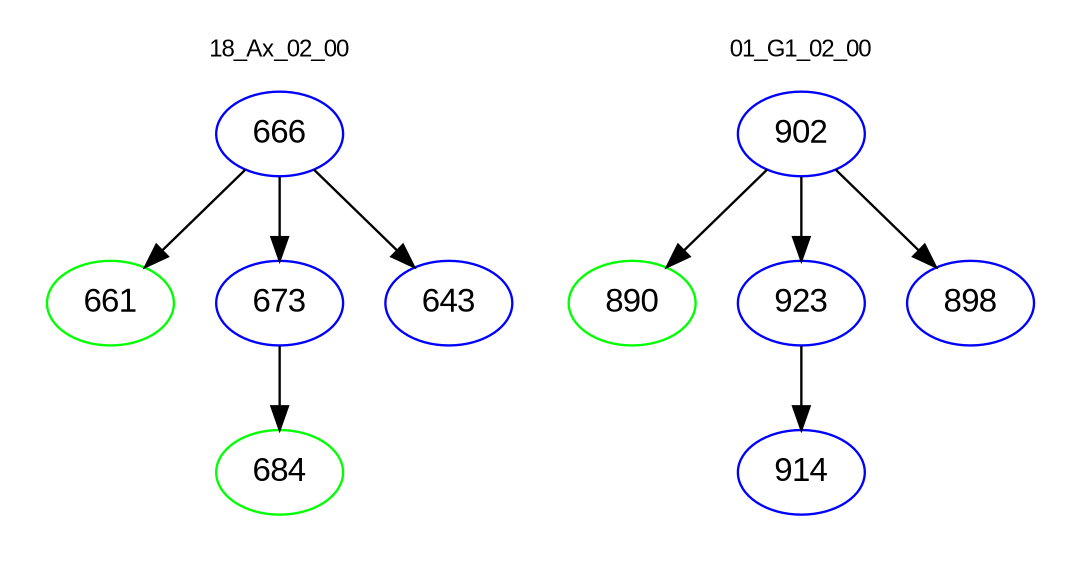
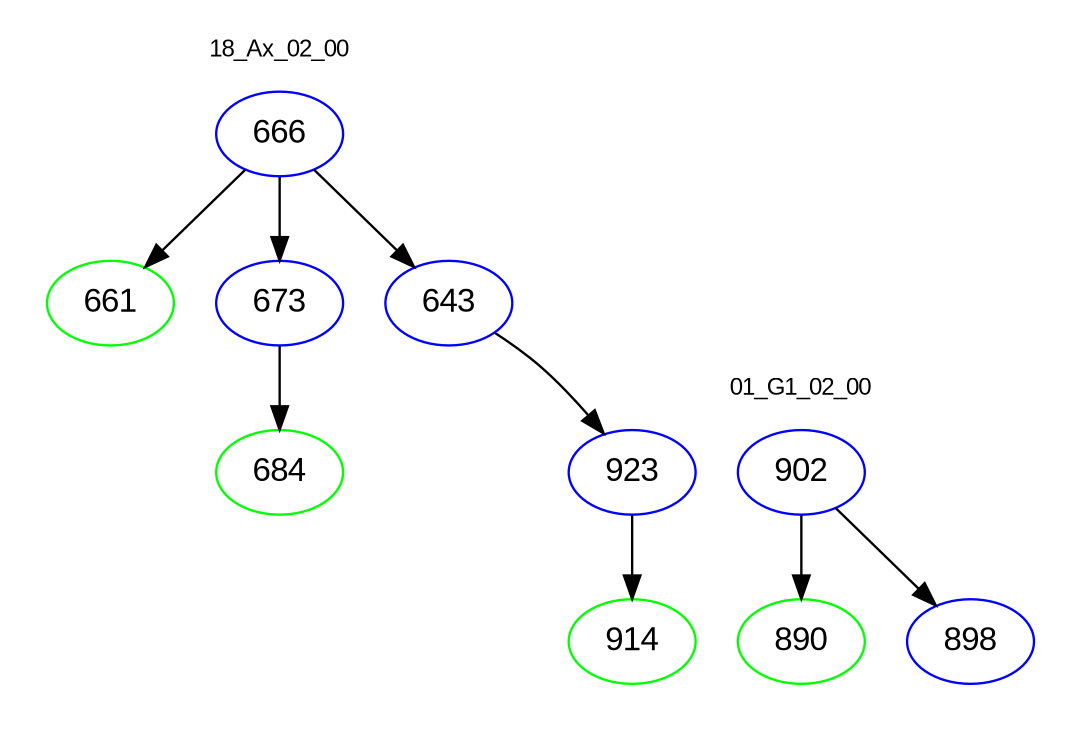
(801, 207) -> (565, 390)
(801, 472) -> (632, 642)
